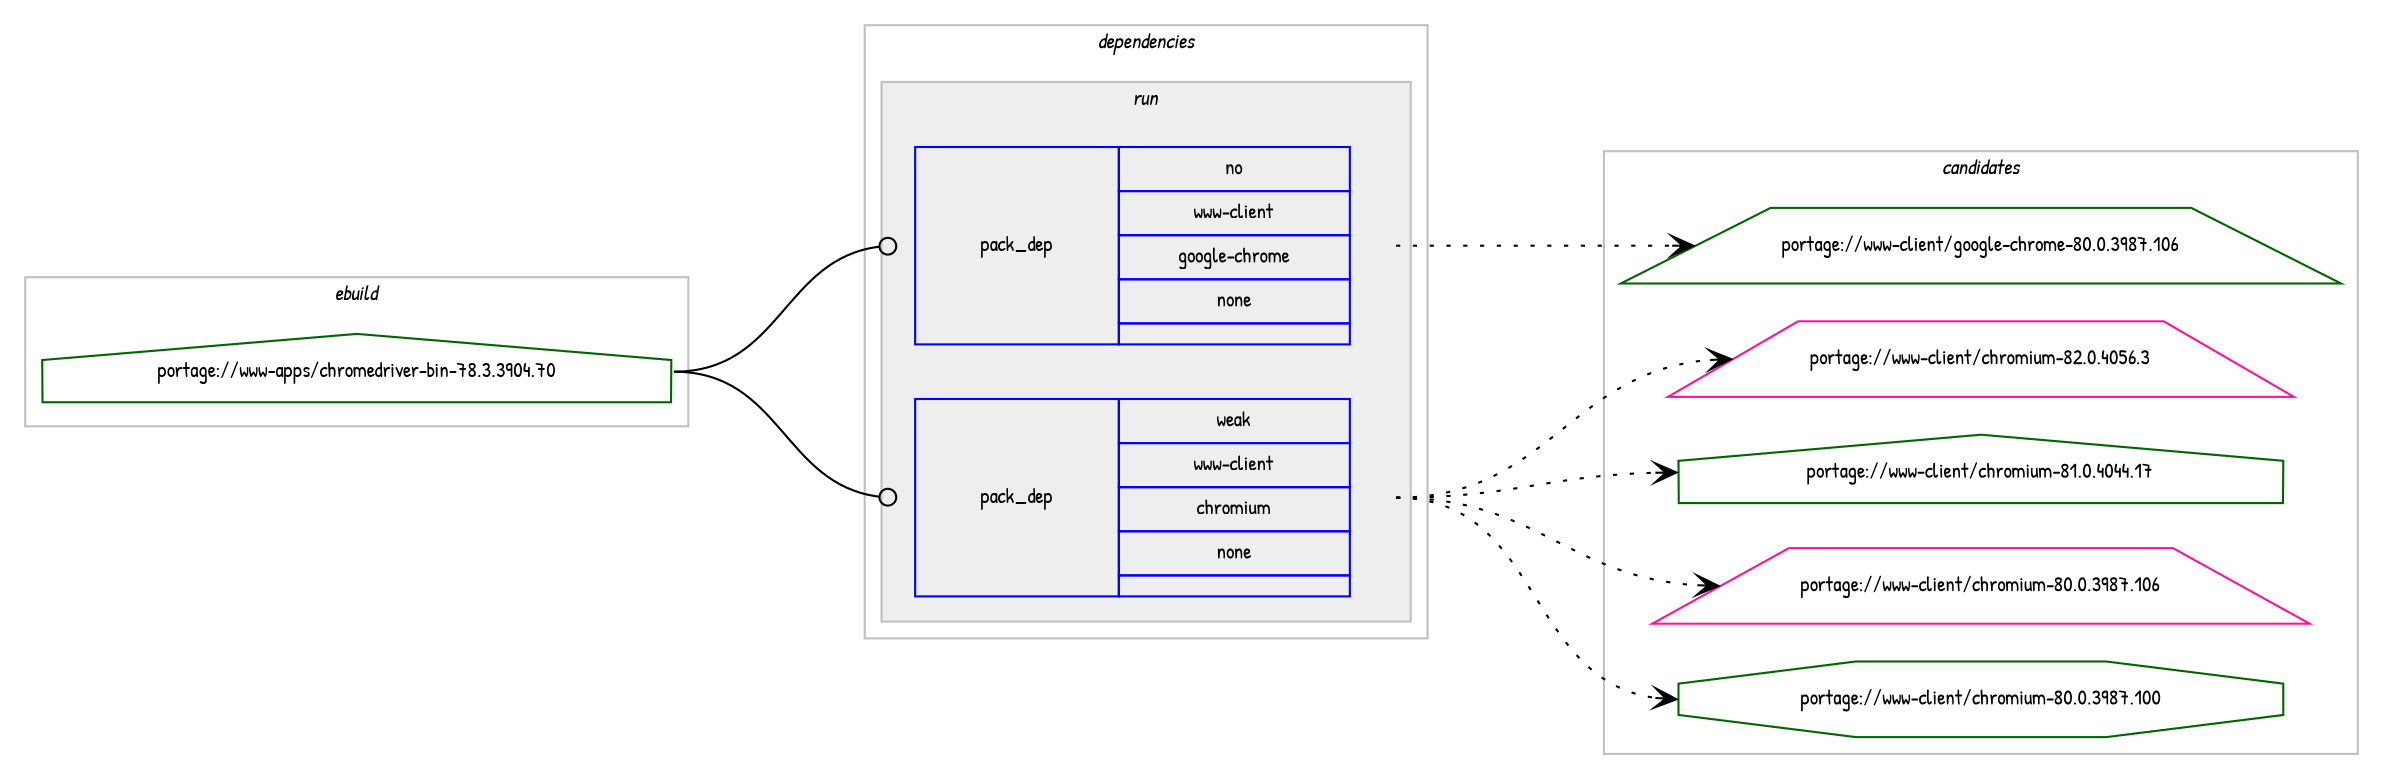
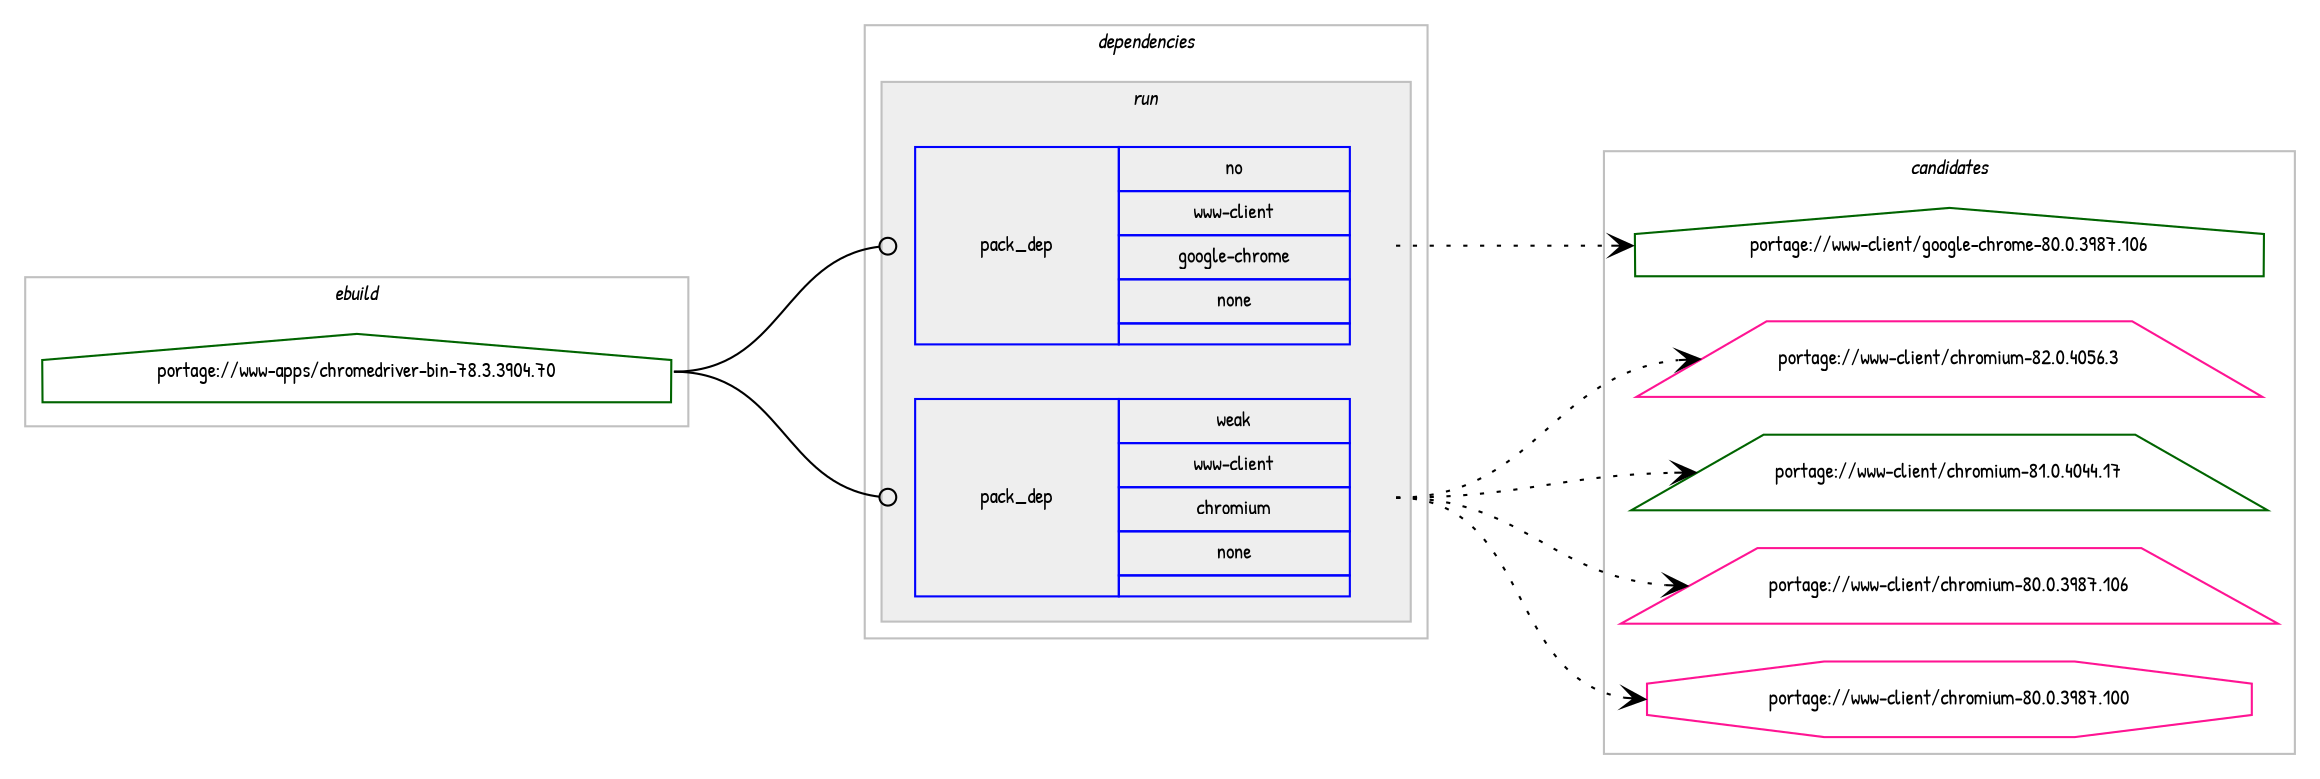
(1981, 246) -> (1949, 246)
(1981, 472) -> (1949, 472)
(1981, 699) -> (1949, 699)
